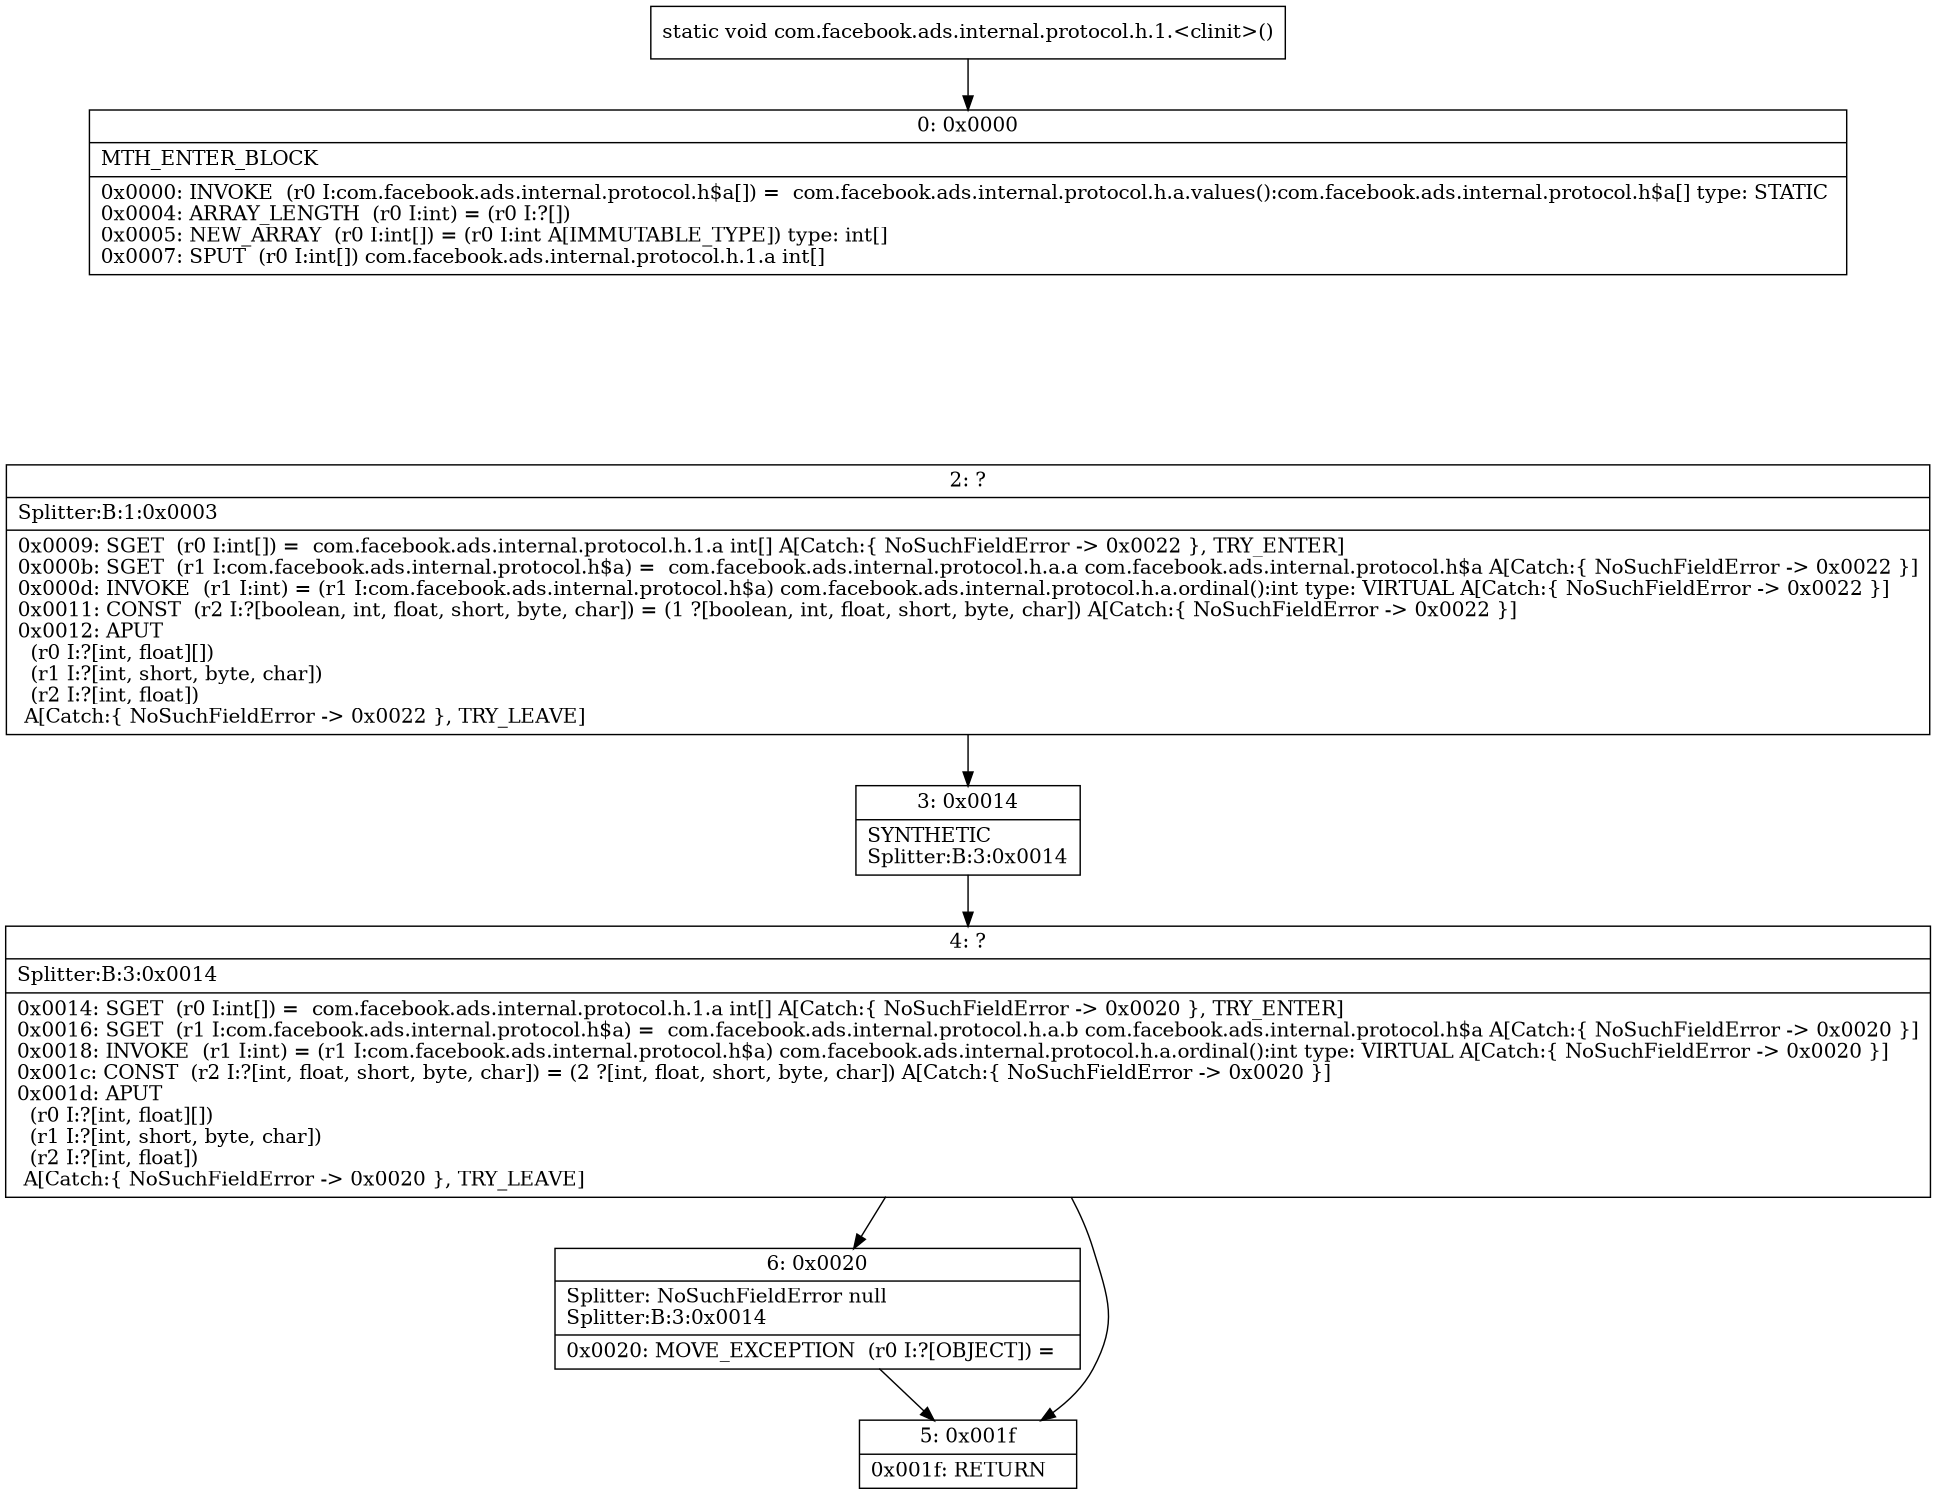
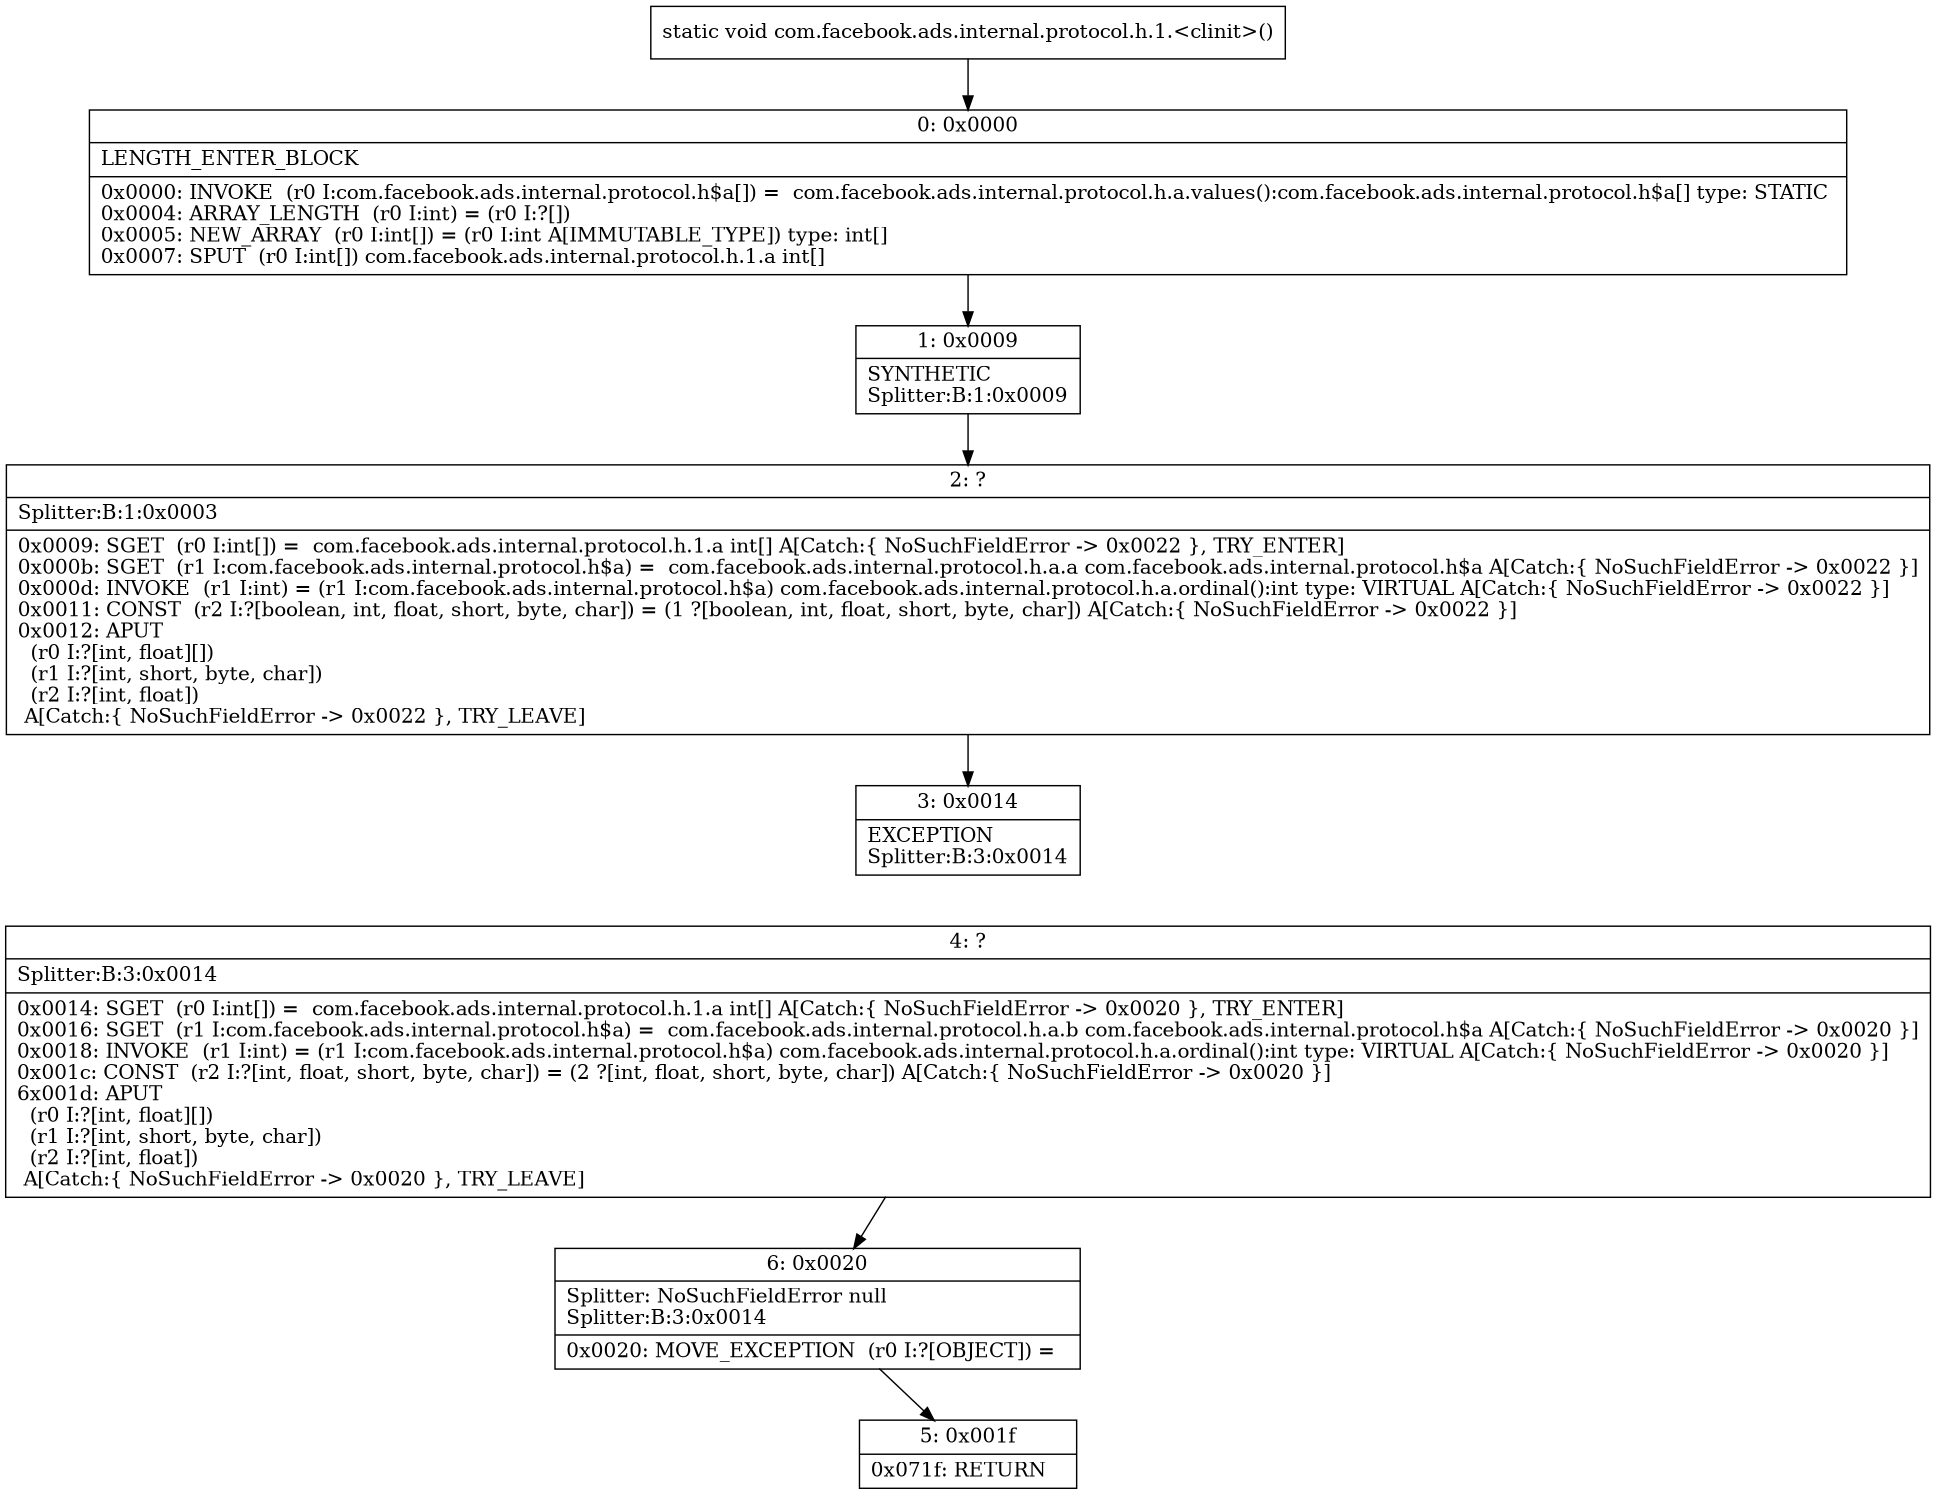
(210, 159) -> (230, 159)
none -> (968, 370)
(930, 836) -> (930, 836)
(968, 893) -> none
(97, 1094) -> (97, 1094)
(1108, 1311) -> none
(968, 1471) -> (968, 1471)
